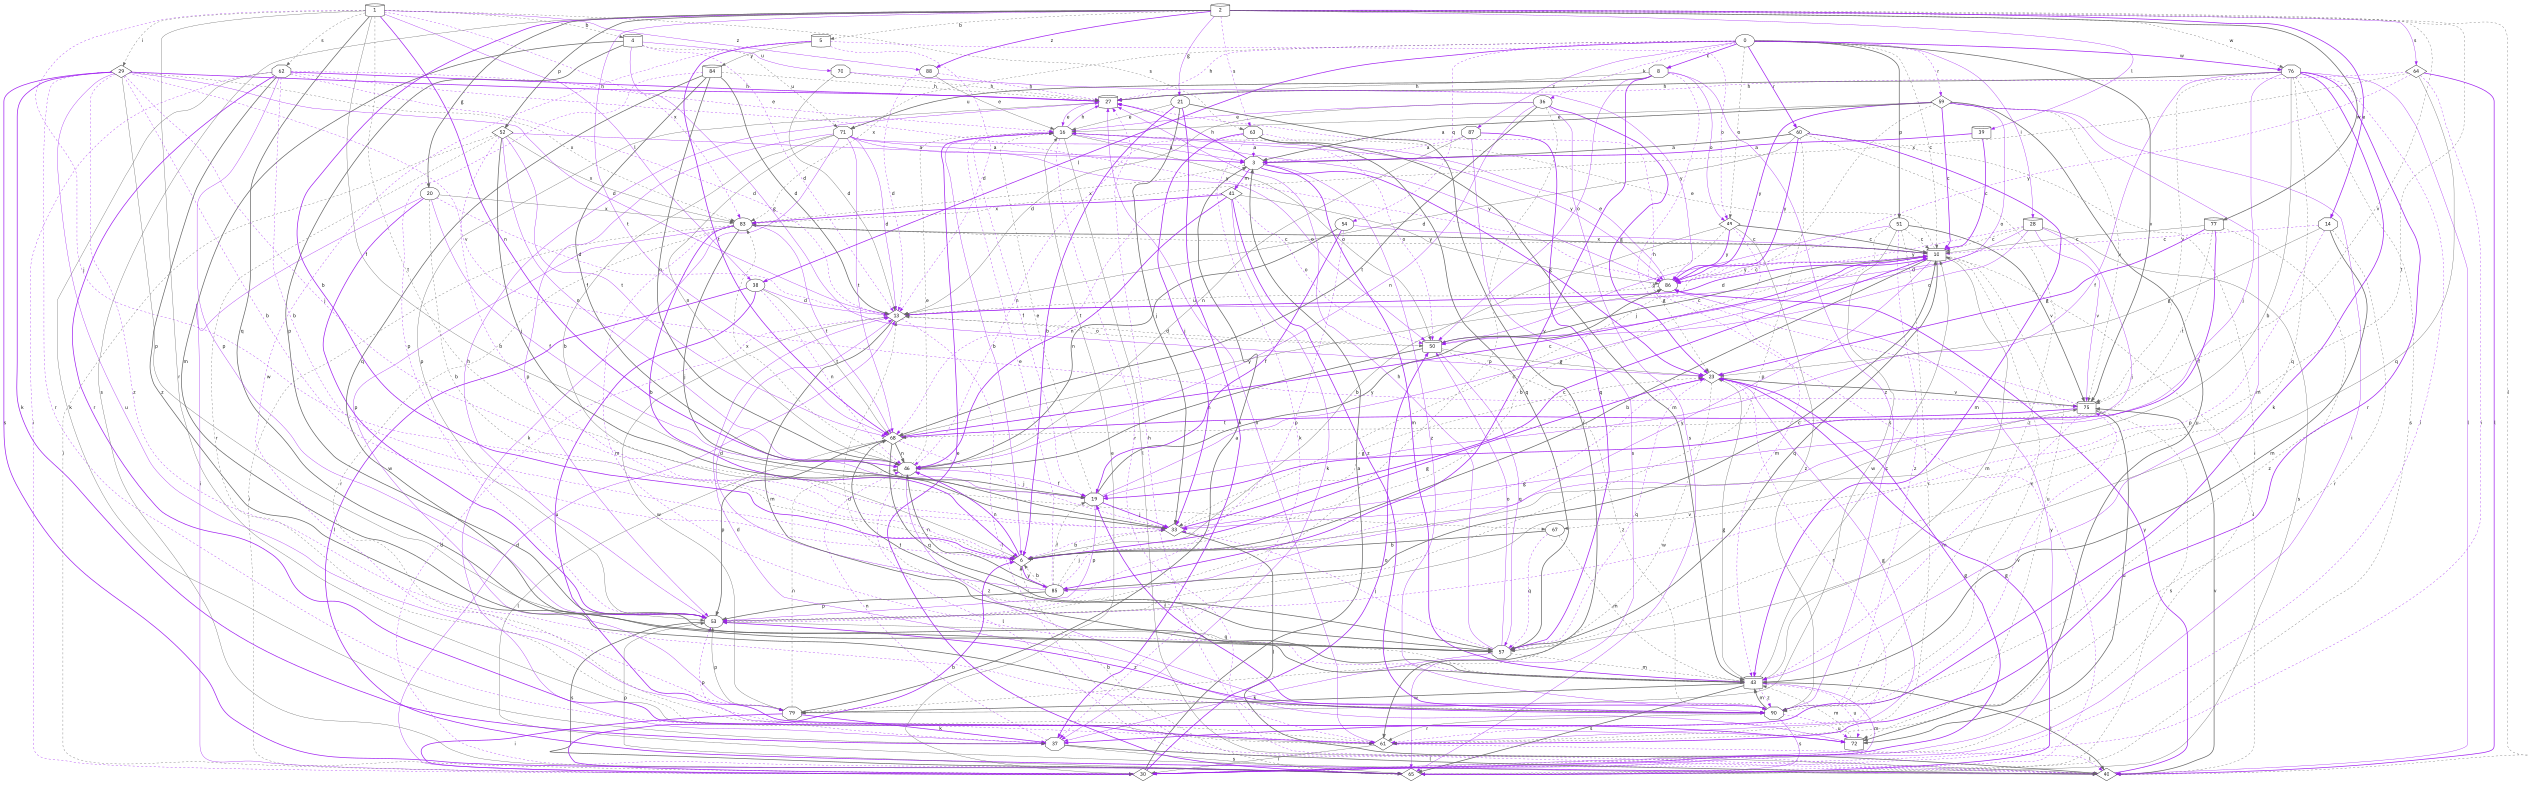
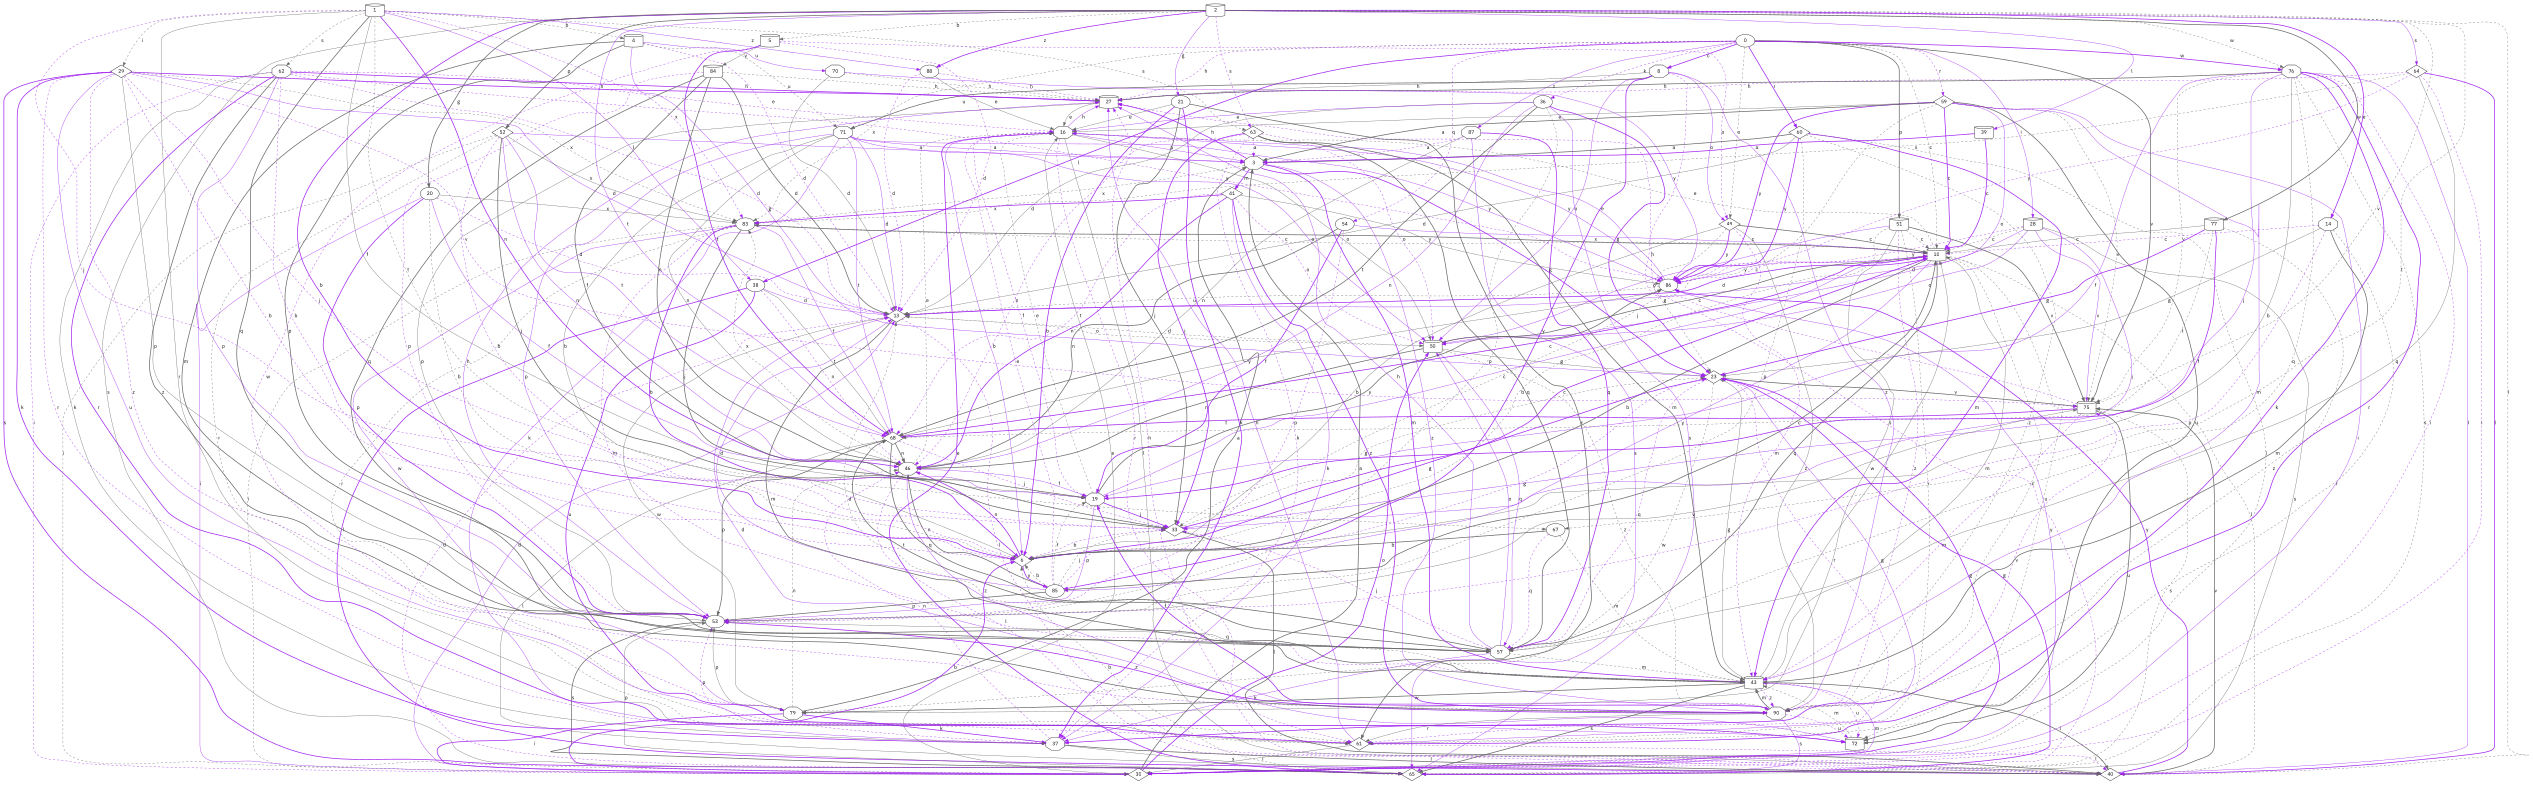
(1077, 107) -> (1079, 108)
(1253, 132) -> (1253, 132)
(1899, 224) -> (1899, 224)
